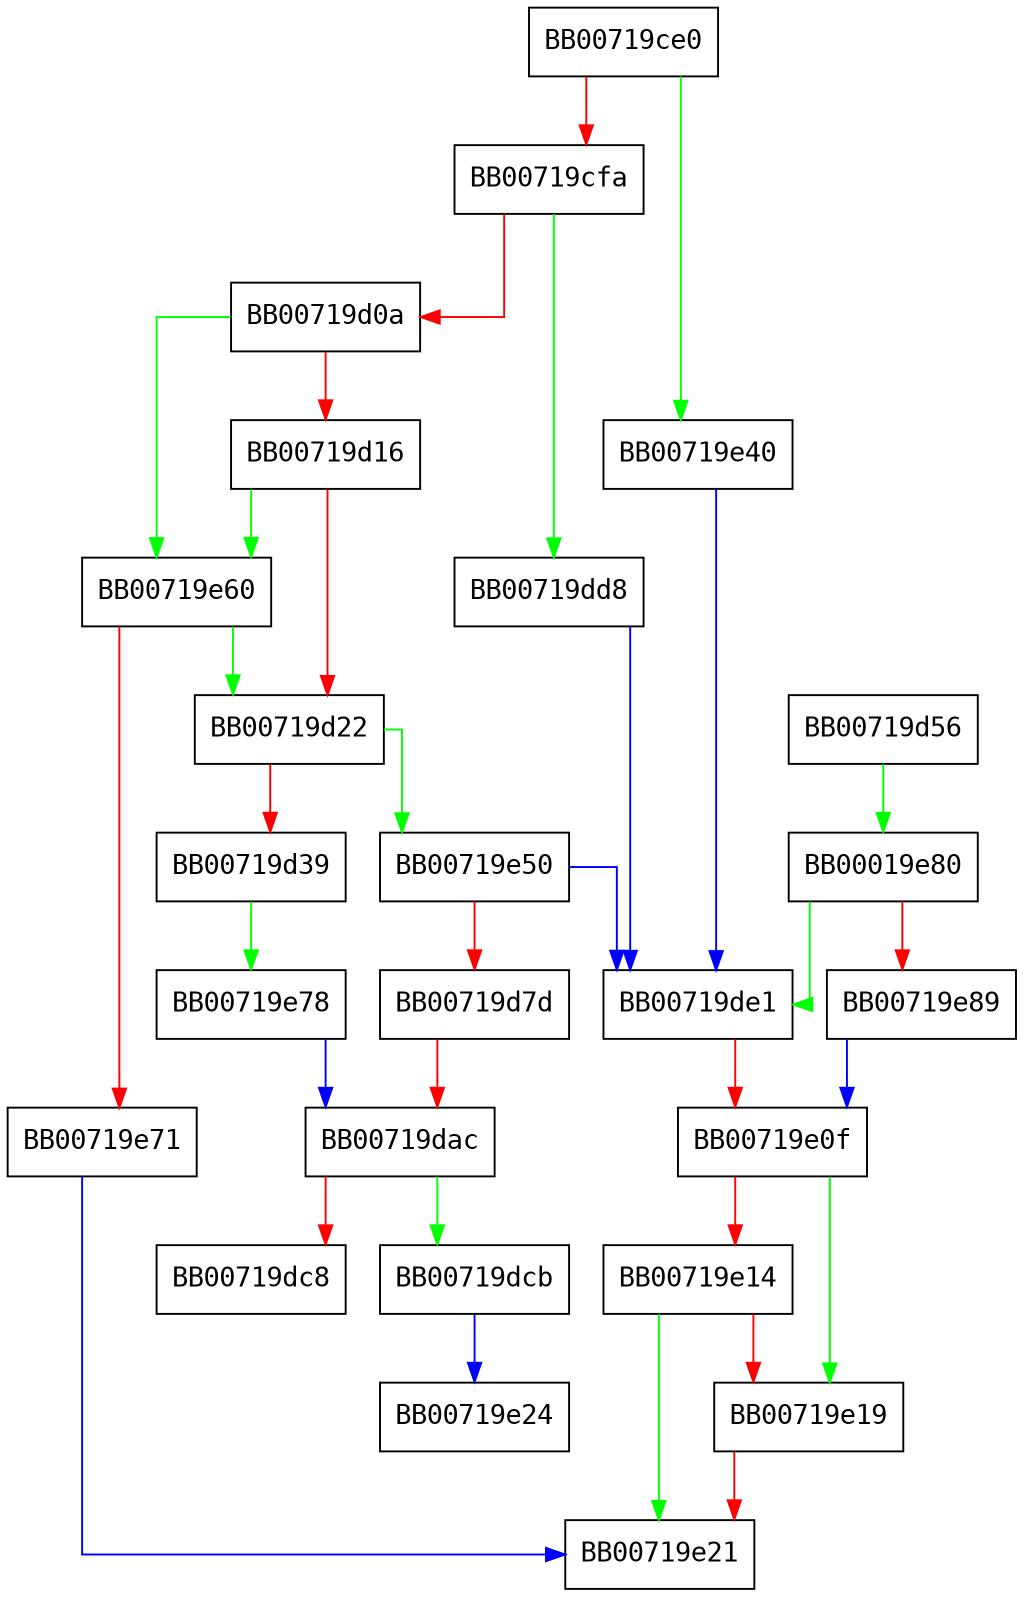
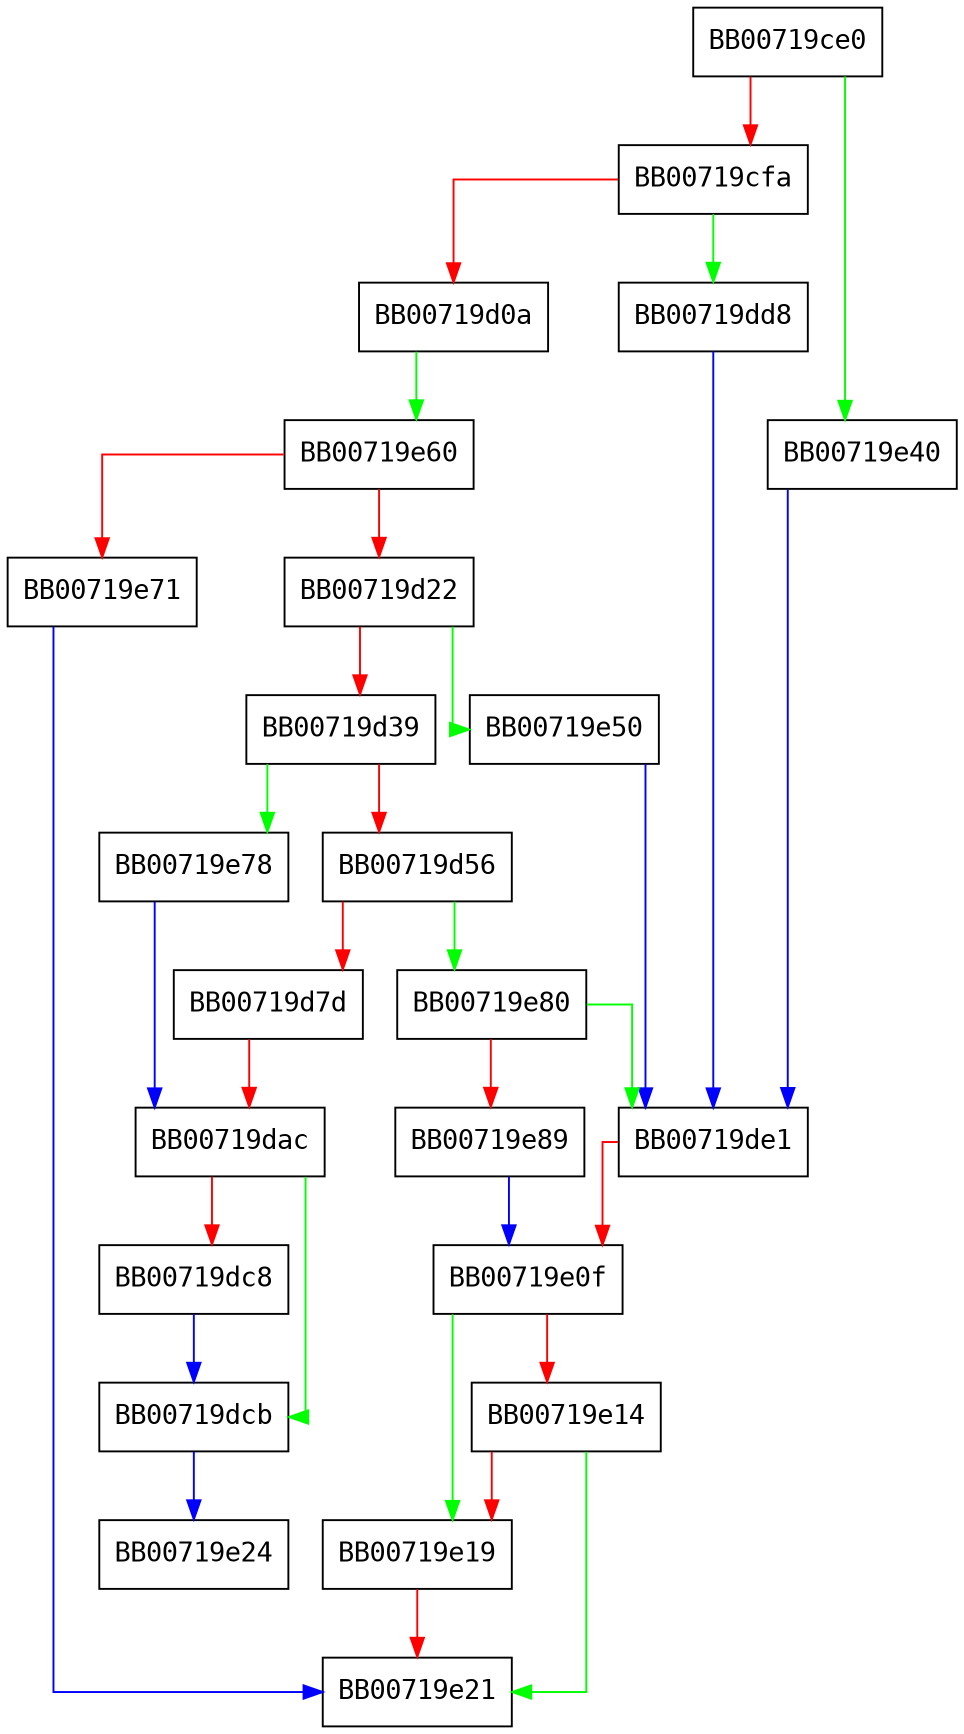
(326, 455) -> none
(233, 651) -> (379, 513)
none -> (379, 788)
(883, 867) -> (492, 1005)
(475, 926) -> (343, 926)
none -> (194, 1338)
